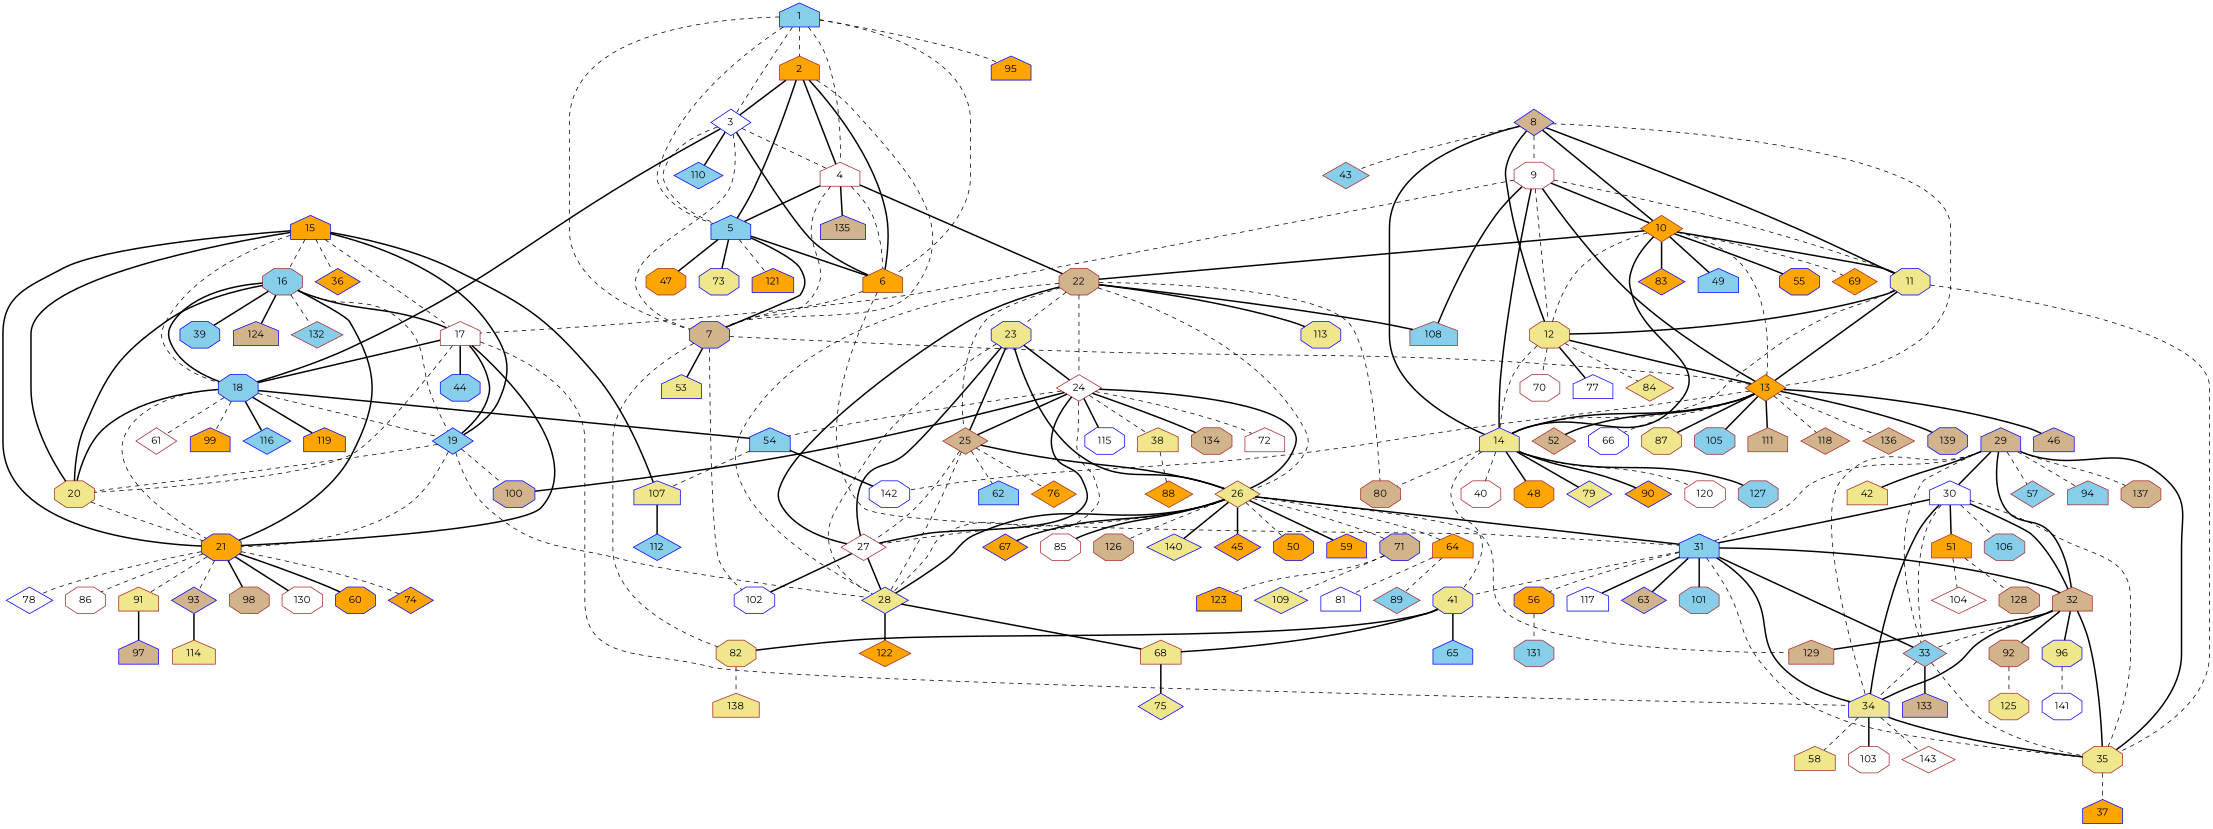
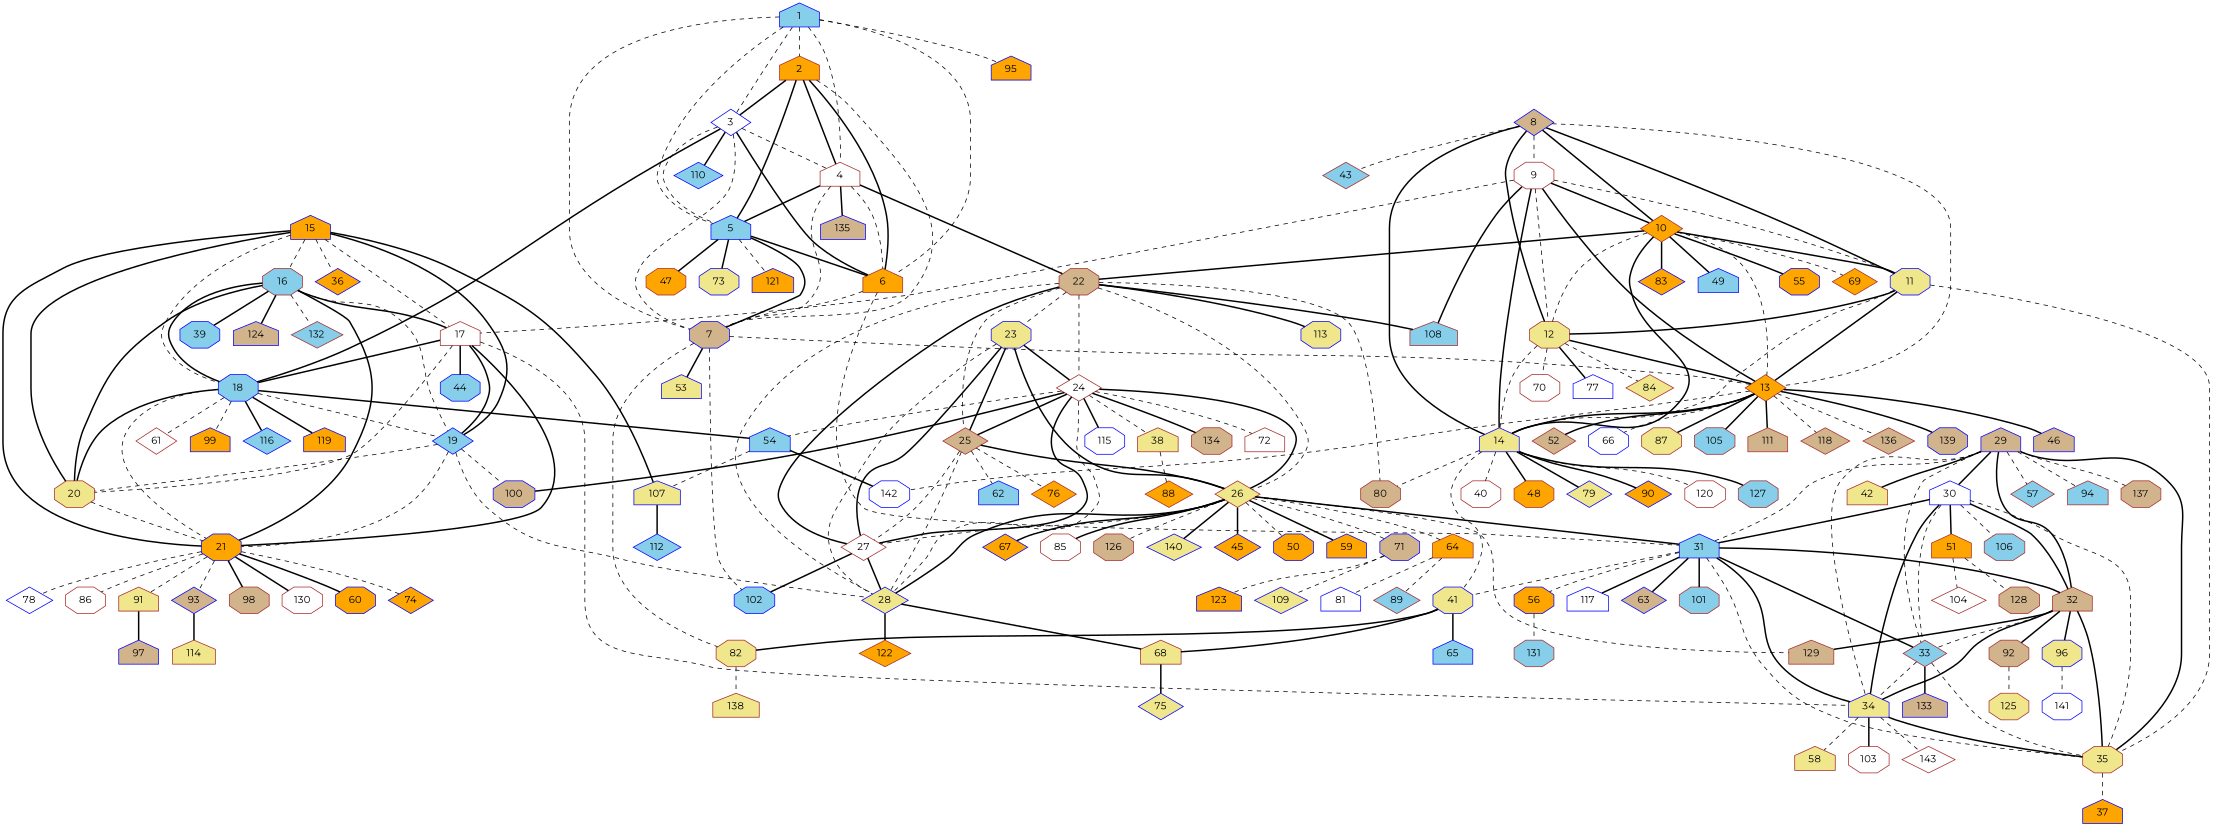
(754, 600) -> (754, 600)
